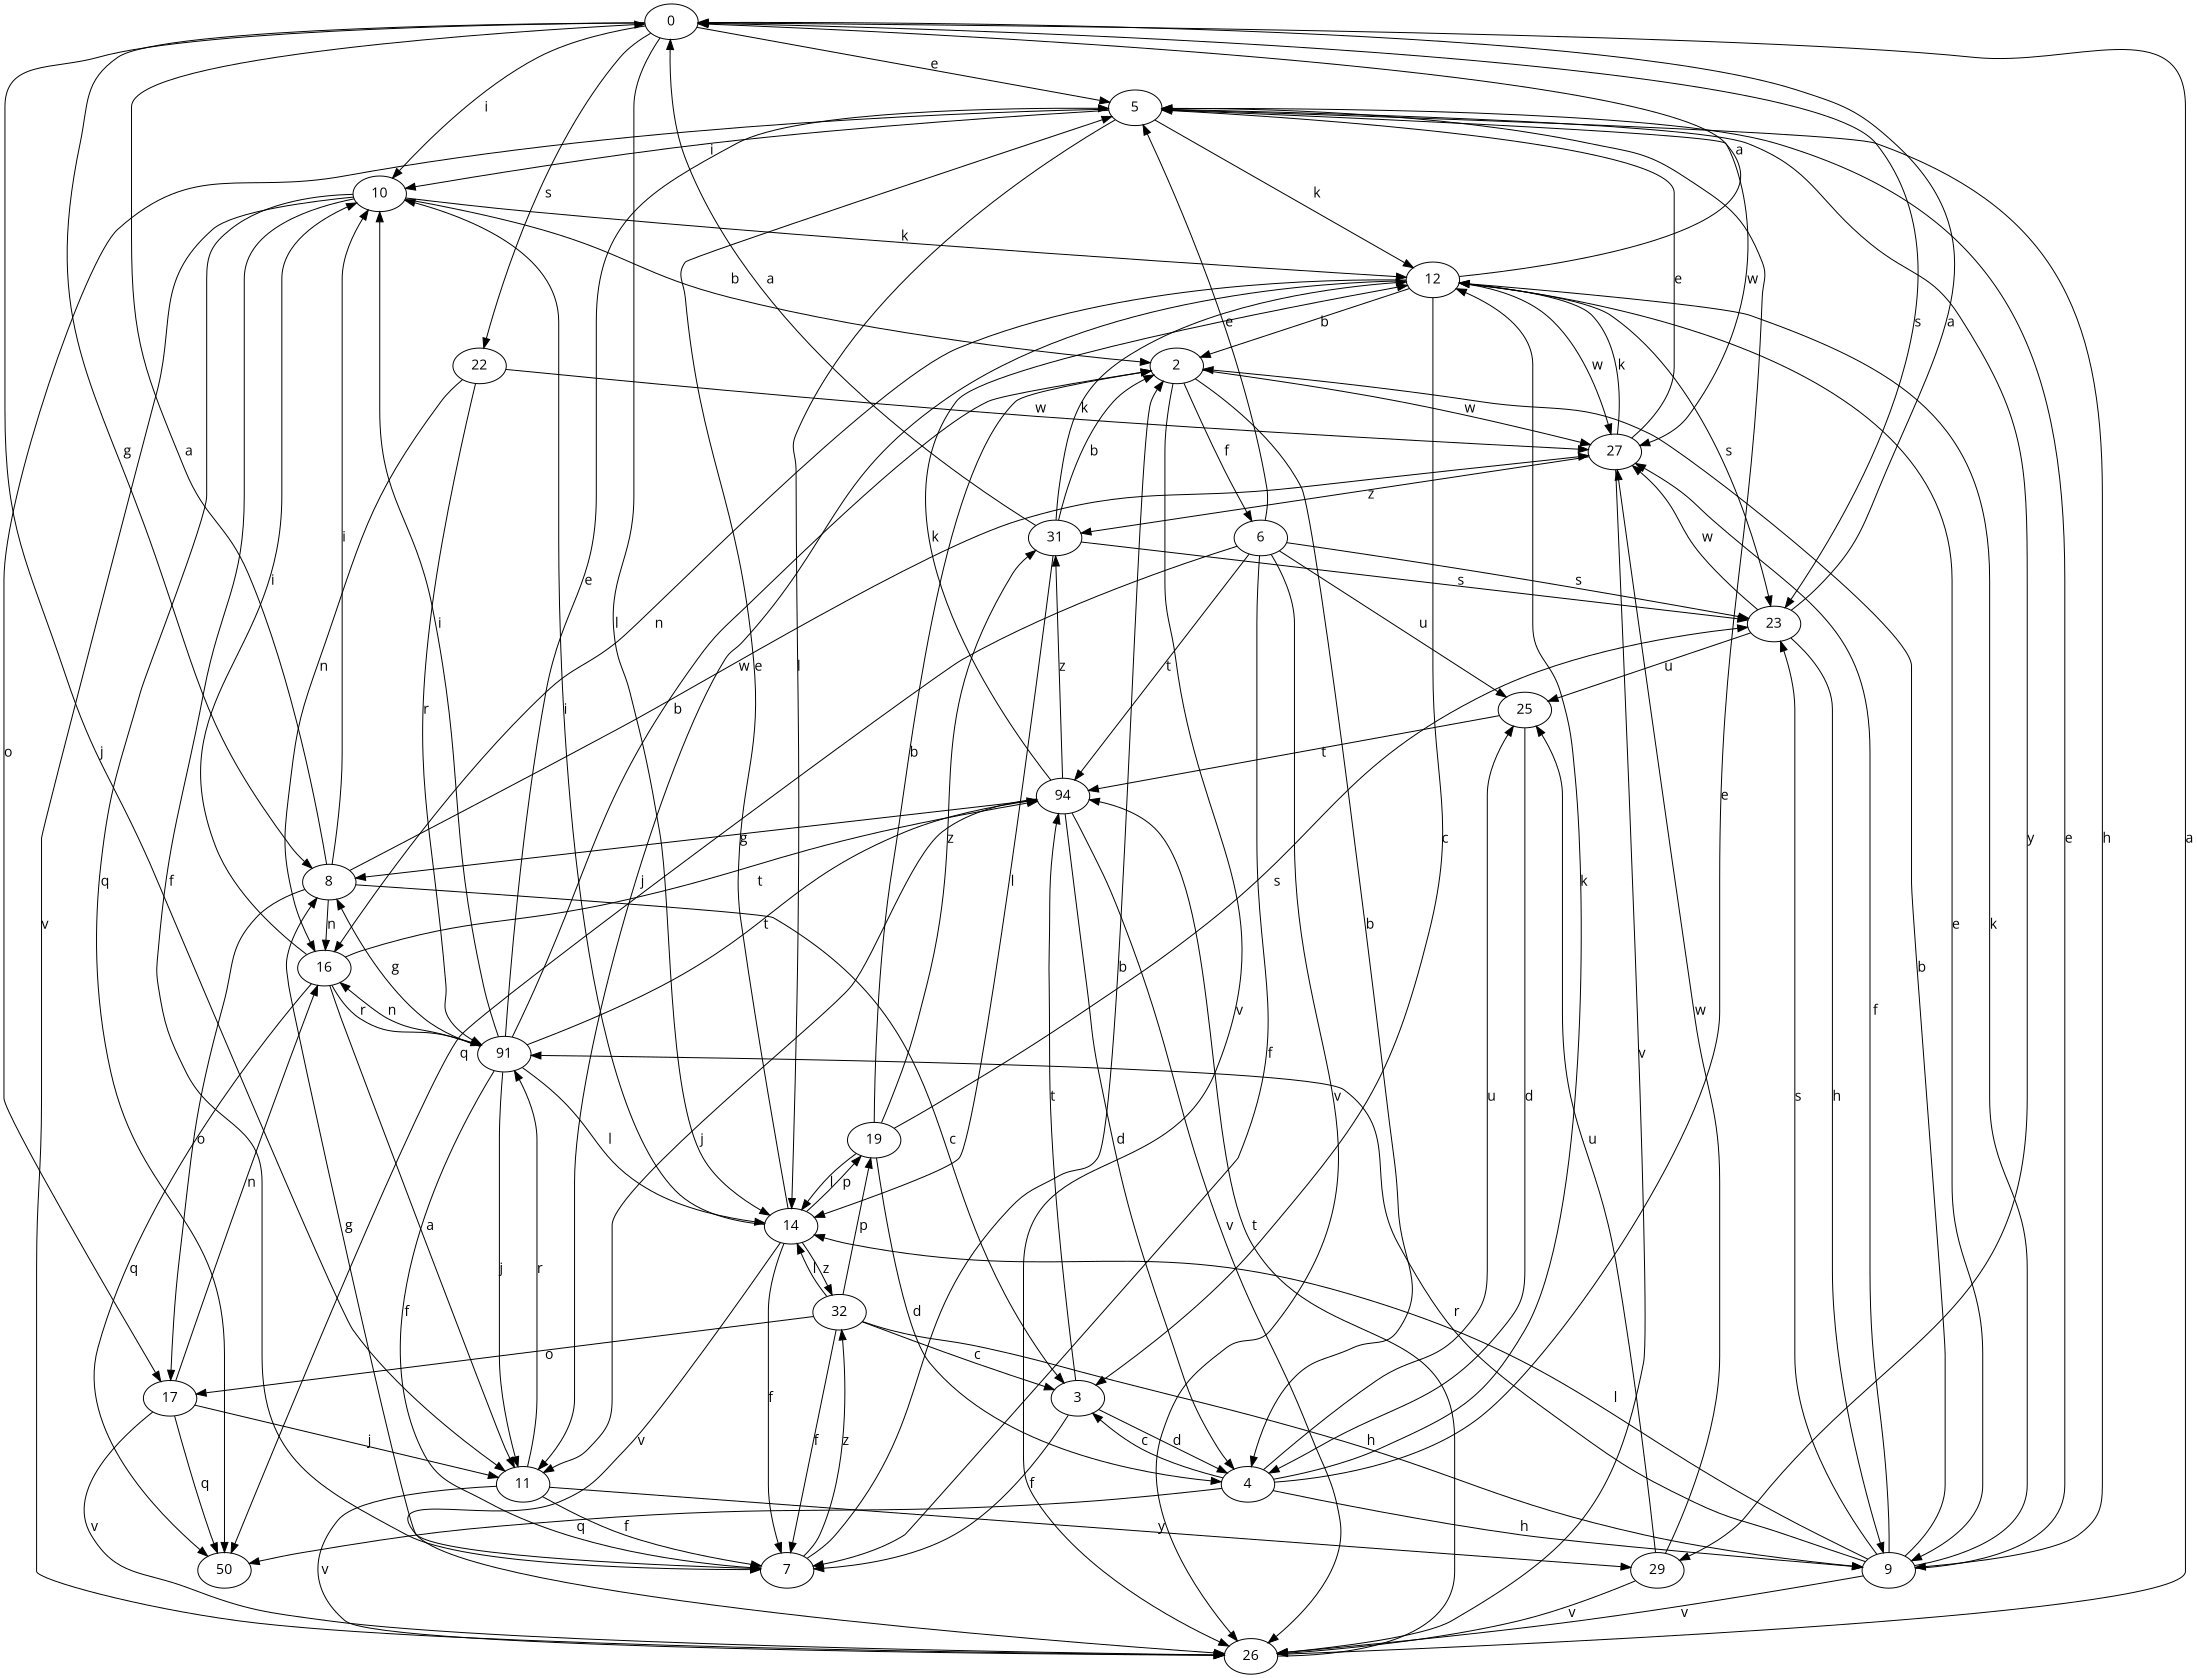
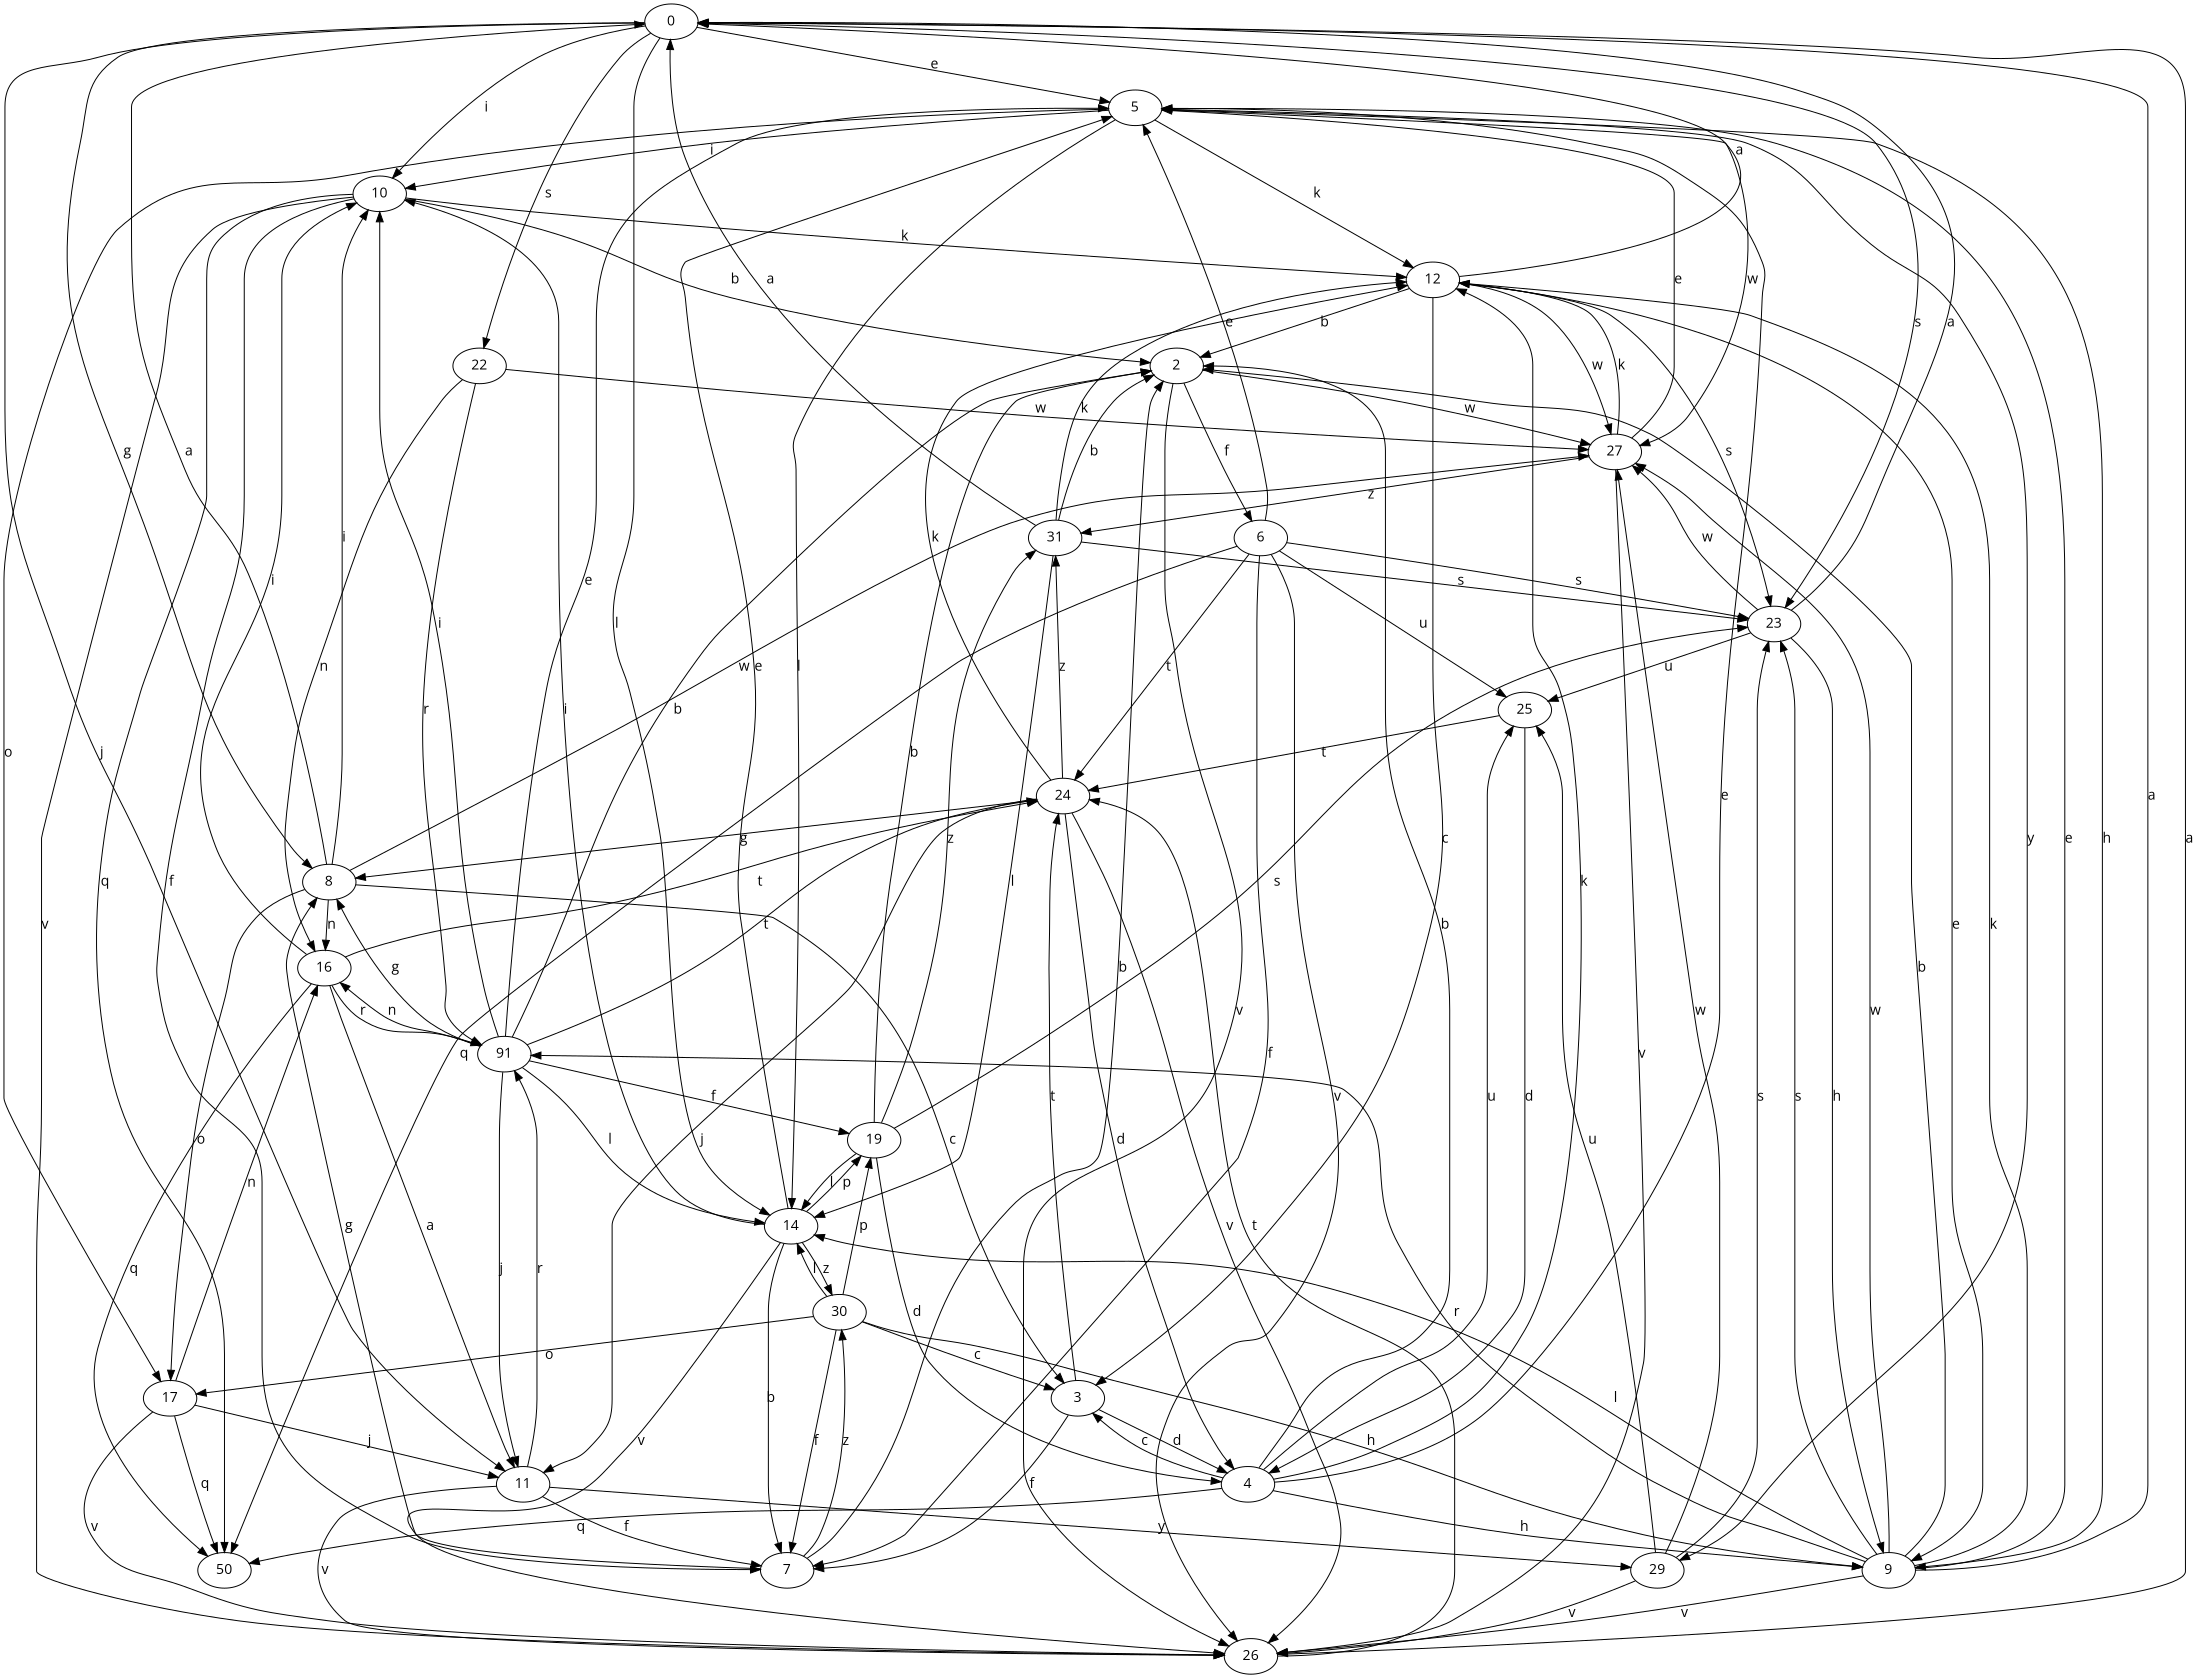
none -> (2148, 204)
(821, 450) -> none
(703, 700) -> none
(1063, 796) -> (1063, 796)
(1367, 936) -> (1441, 930)
(1875, 1011) -> (1875, 1011)
none -> (1757, 1119)
(840, 1312) -> (840, 1312)
(771, 1398) -> (771, 1398)
(415, 1430) -> (676, 1094)
